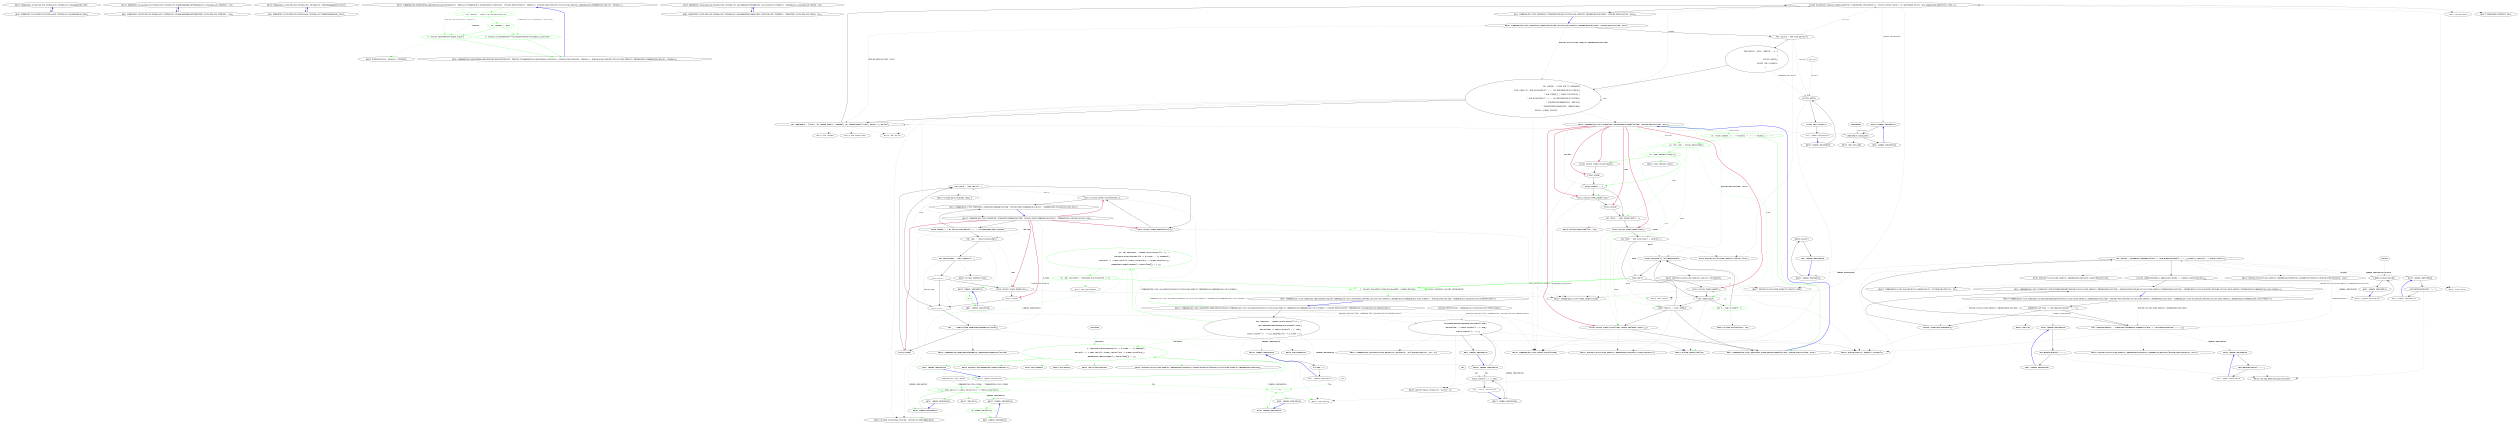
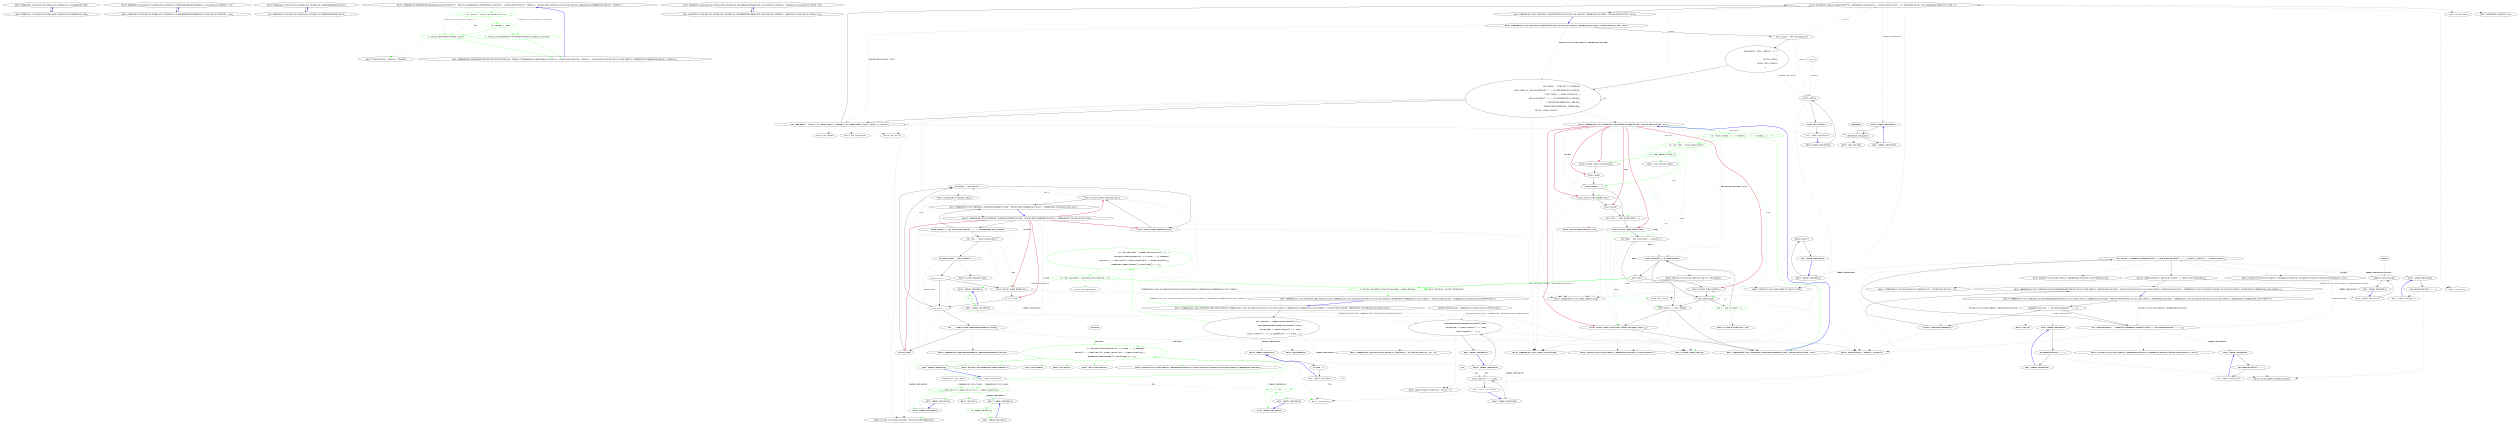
(476, 26) -> (476, 26)
(1724, 259) -> none
(1674, 283) -> (1655, 281)
